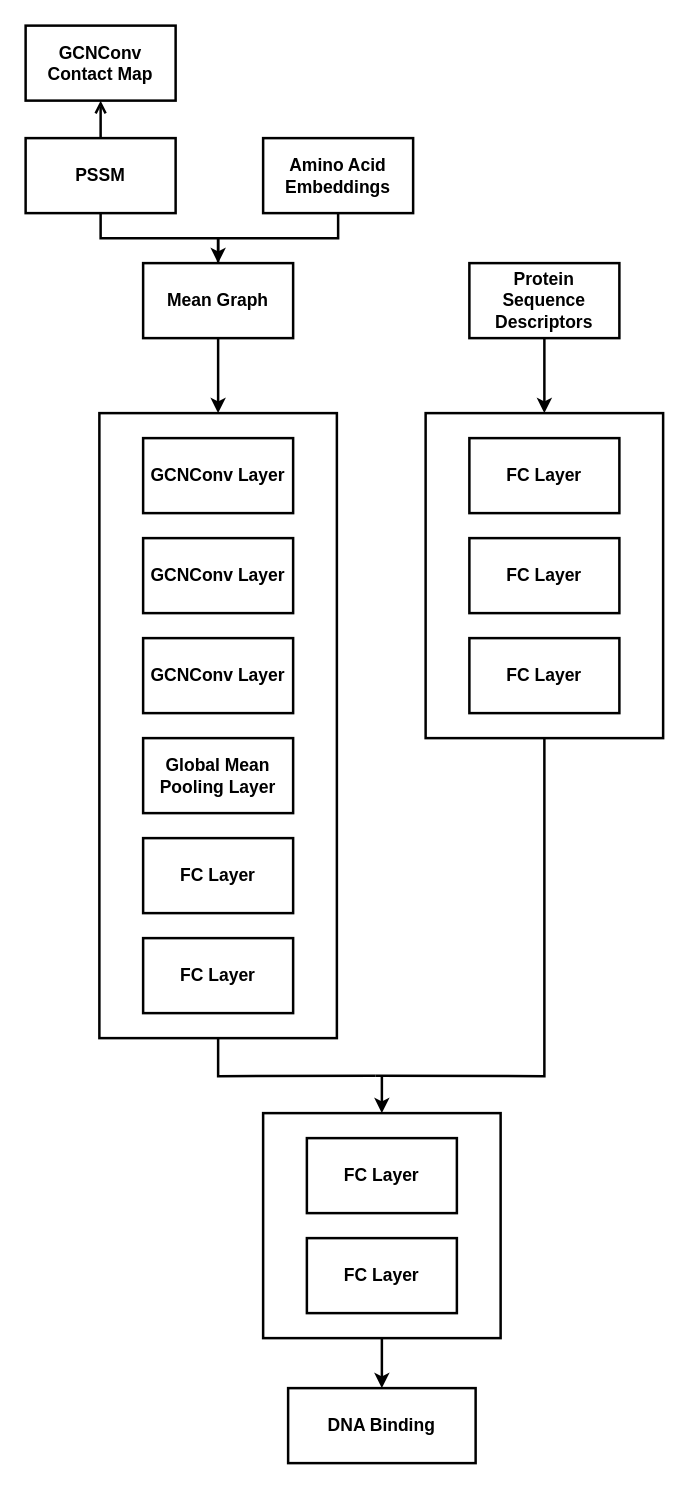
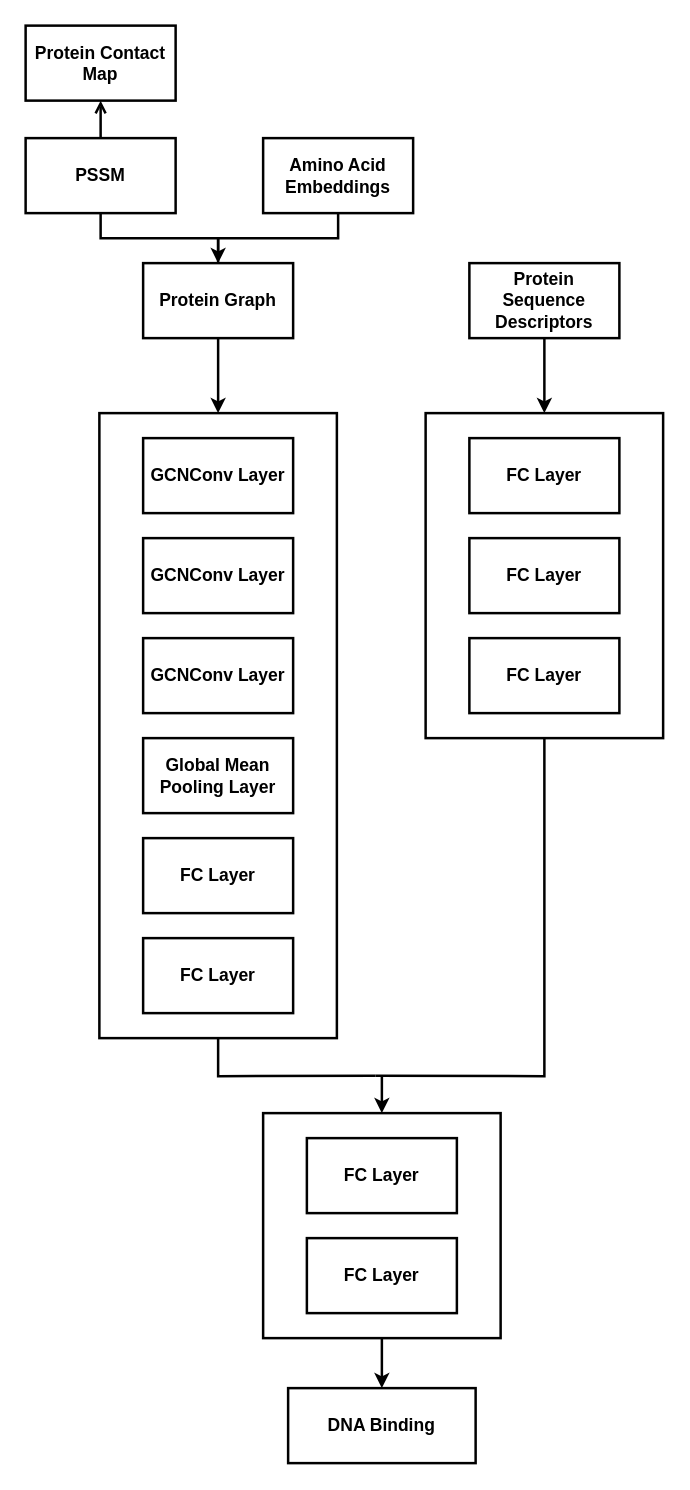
(101, 63) -> (101, 63)
(218, 301) -> (218, 301)
